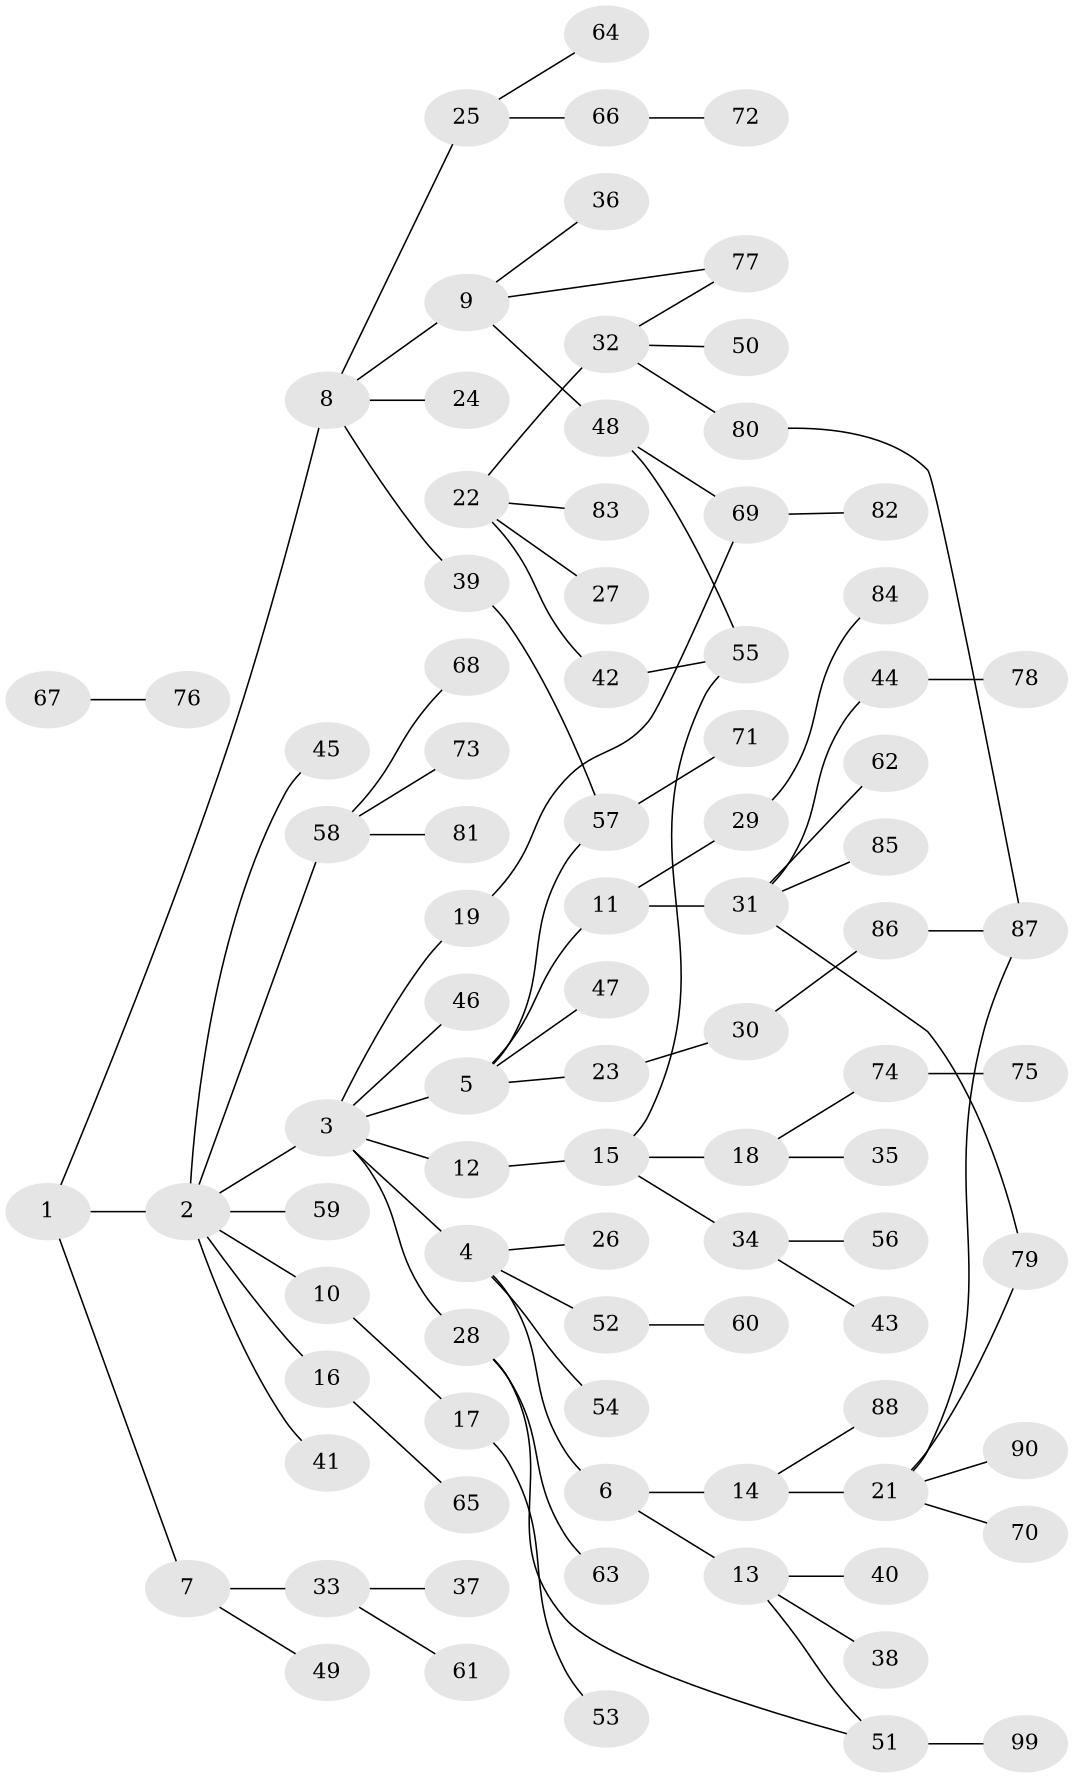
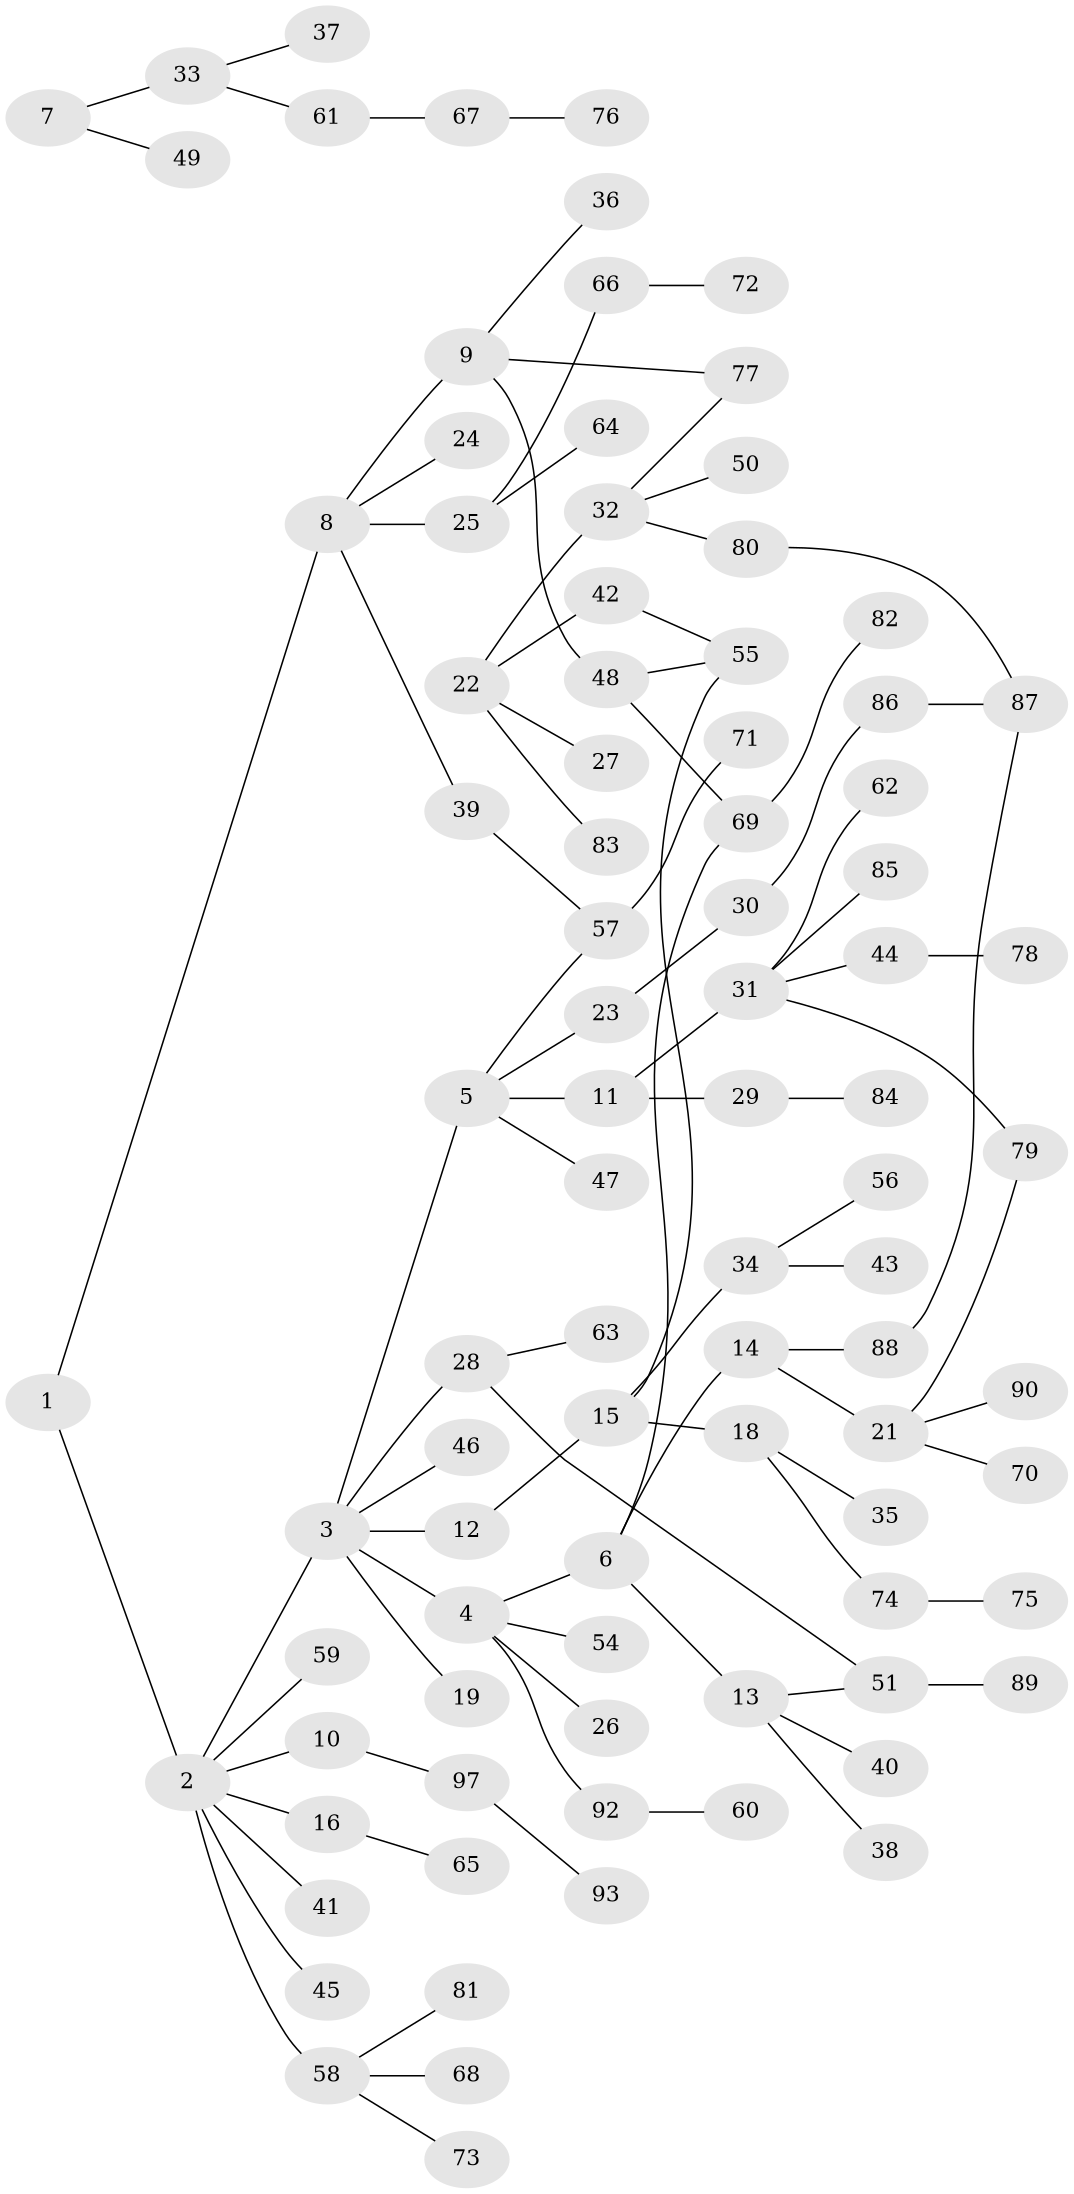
none -> (397, 118)
(633, 736) -> (661, 1187)
(967, 1216) -> (973, 1034)
(607, 1325) -> (607, 1812)
(118, 1400) -> none
(467, 1421) -> (467, 1783)
(607, 1719) -> (607, 1896)
(1025, 1744) -> (1025, 1685)
